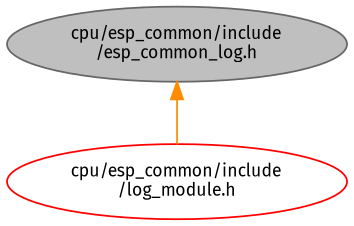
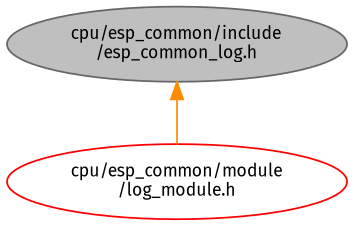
(177, 182) -> (177, 182)
